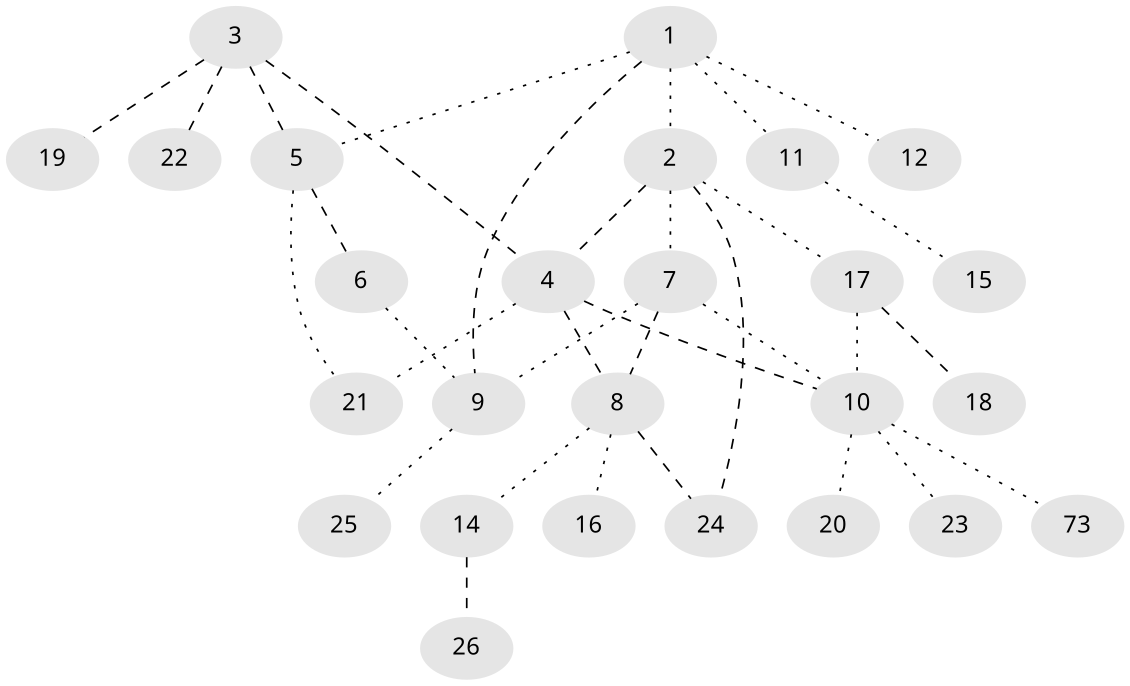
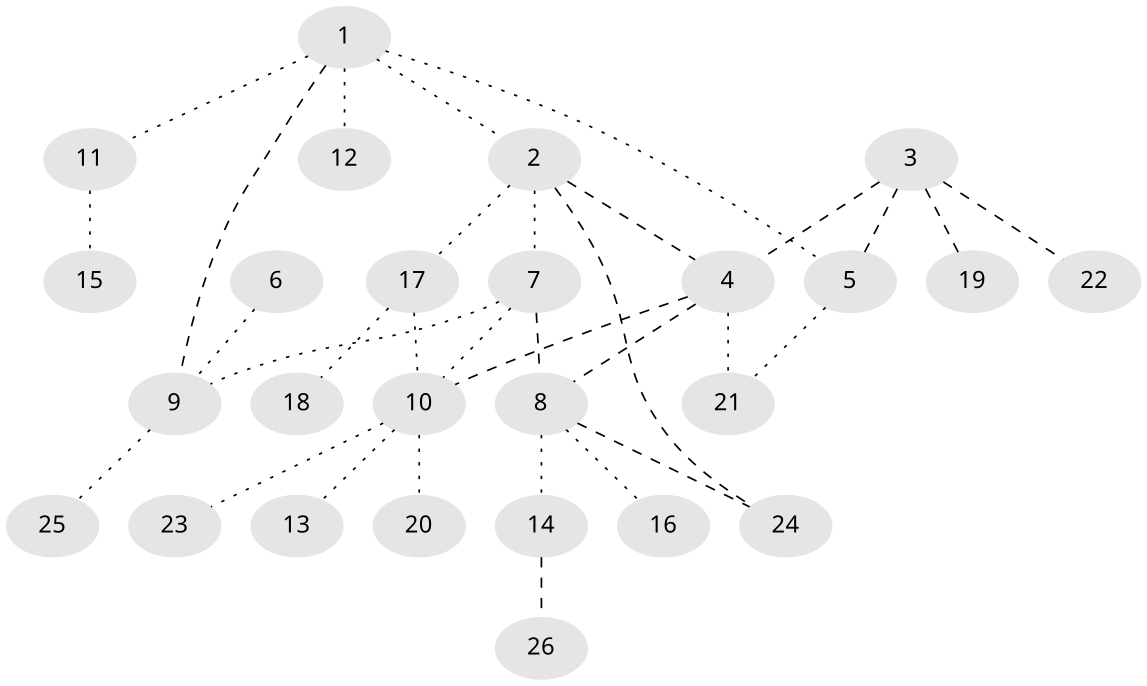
(329, 221) -> none
(918, 343) -> (368, 329)
(1078, 526) -> (297, 526)
